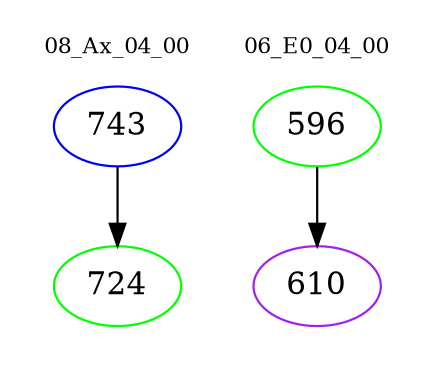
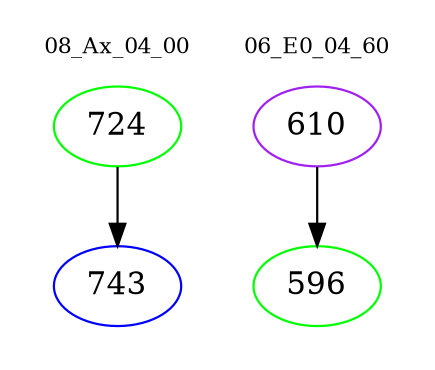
(317, 48) -> (317, 48)
(118, 195) -> (118, 195)
(317, 195) -> (317, 195)
